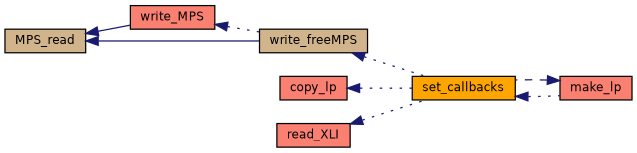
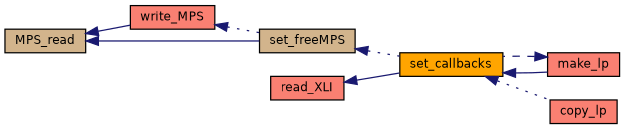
(314, 41) -> (307, 41)
(386, 88) -> (523, 90)
(544, 96) -> (532, 73)
(394, 110) -> (378, 77)
